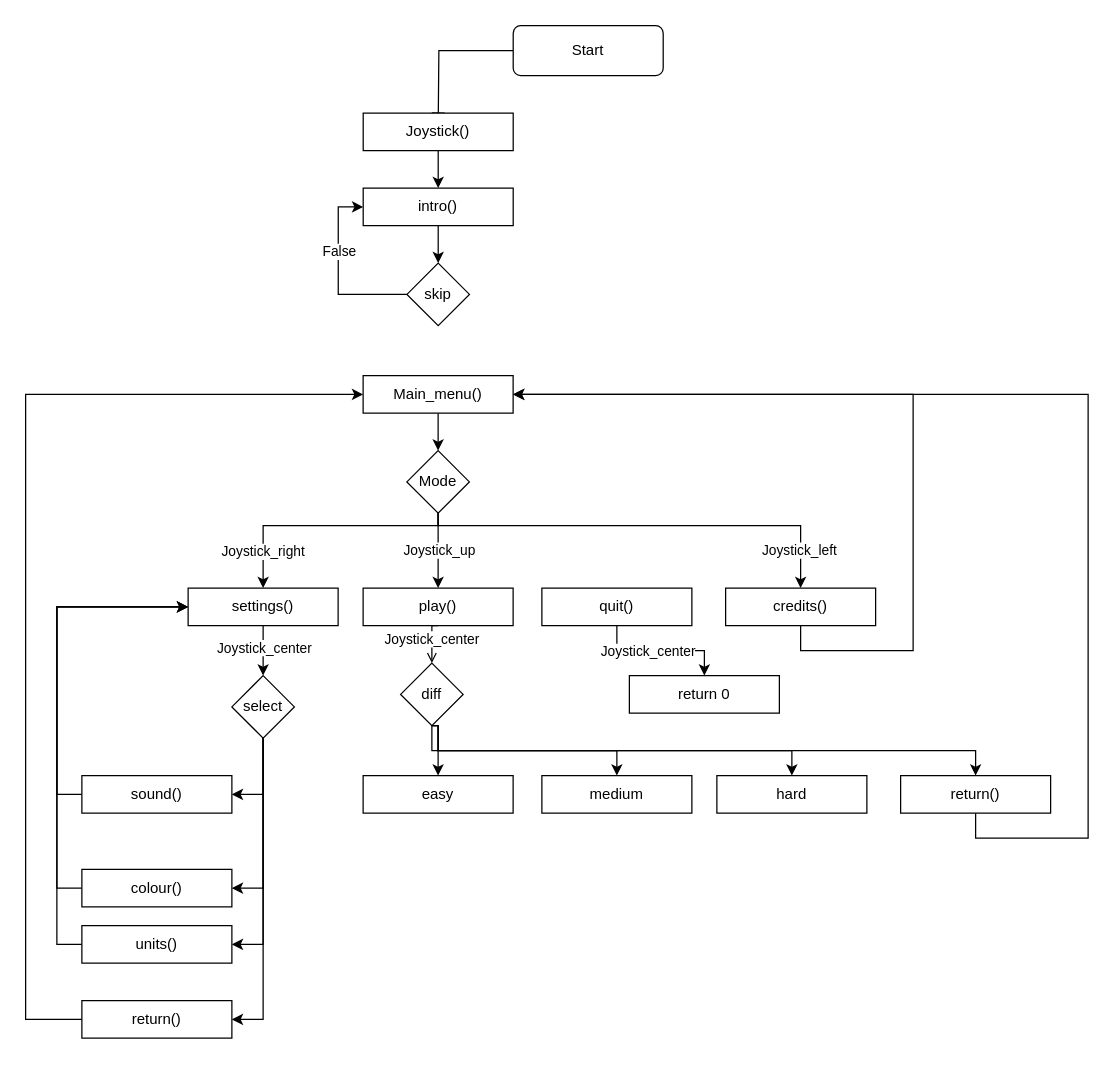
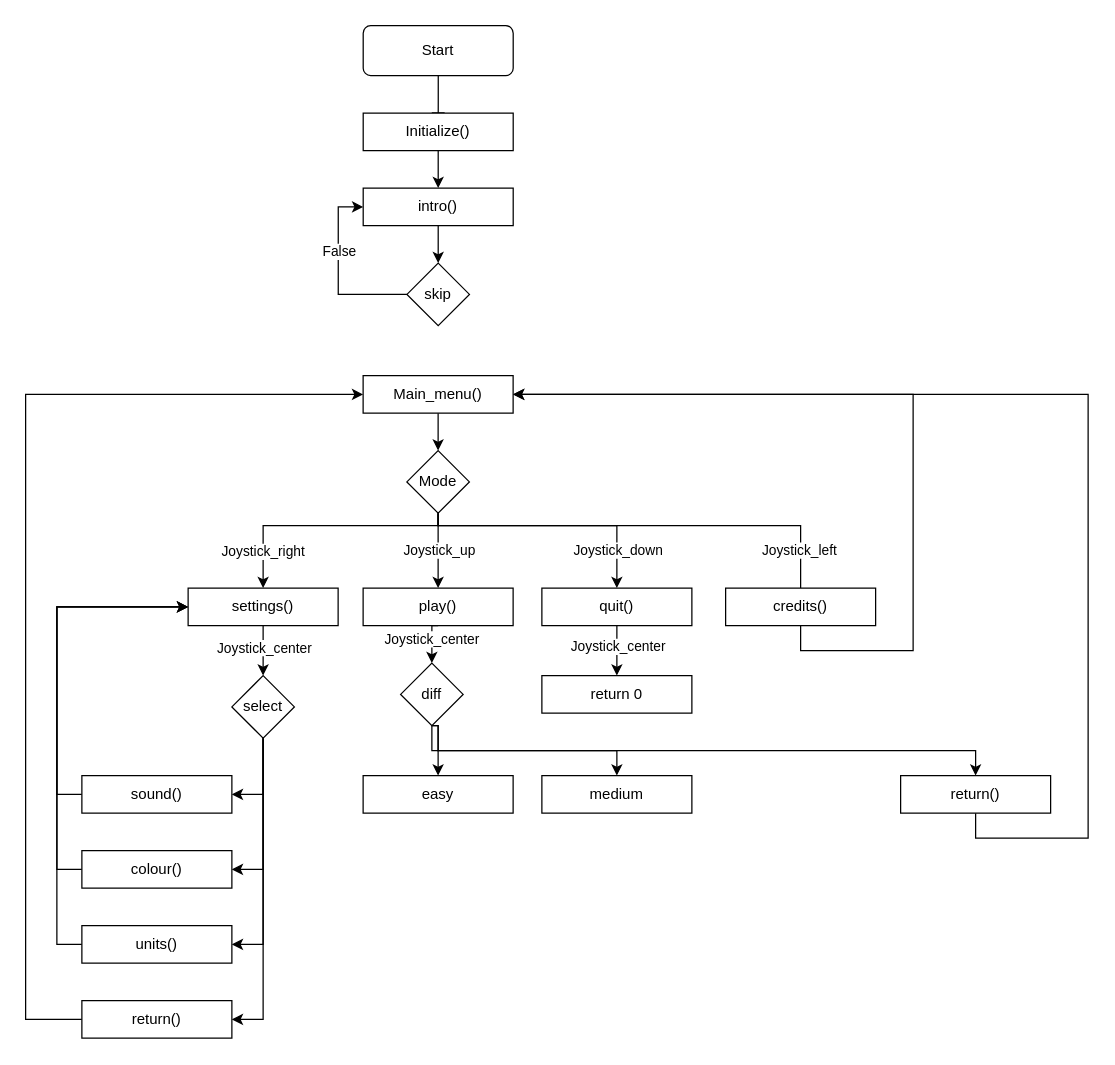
(588, 51) -> (438, 51)
(438, 132) -> (438, 132)
none -> (617, 554)
(801, 578) -> (801, 581)
(432, 655) -> (432, 653)
(704, 694) -> (617, 694)
(792, 760) -> none
(792, 794) -> none
(157, 888) -> (157, 869)
